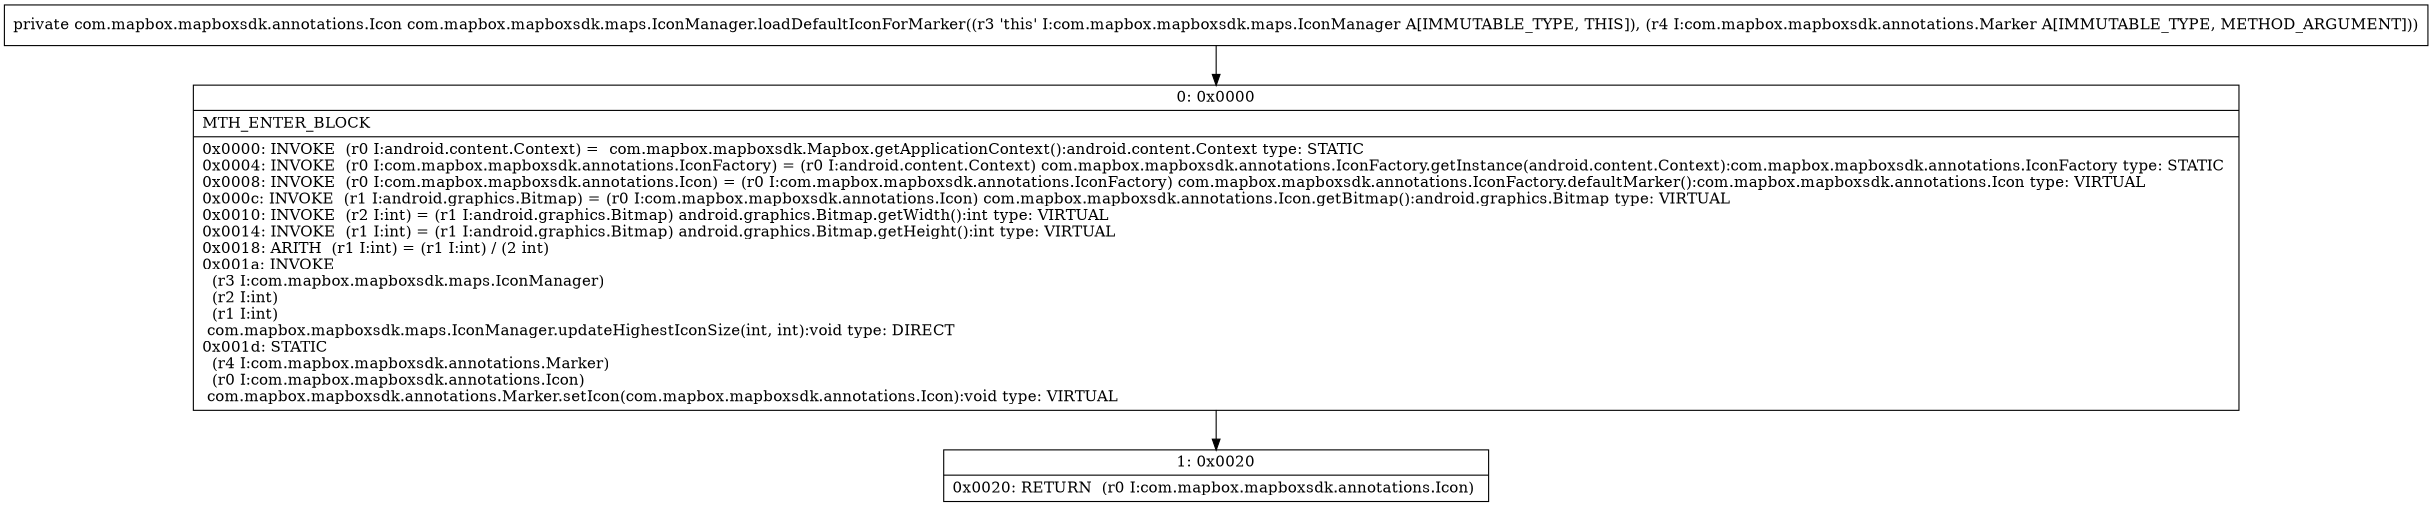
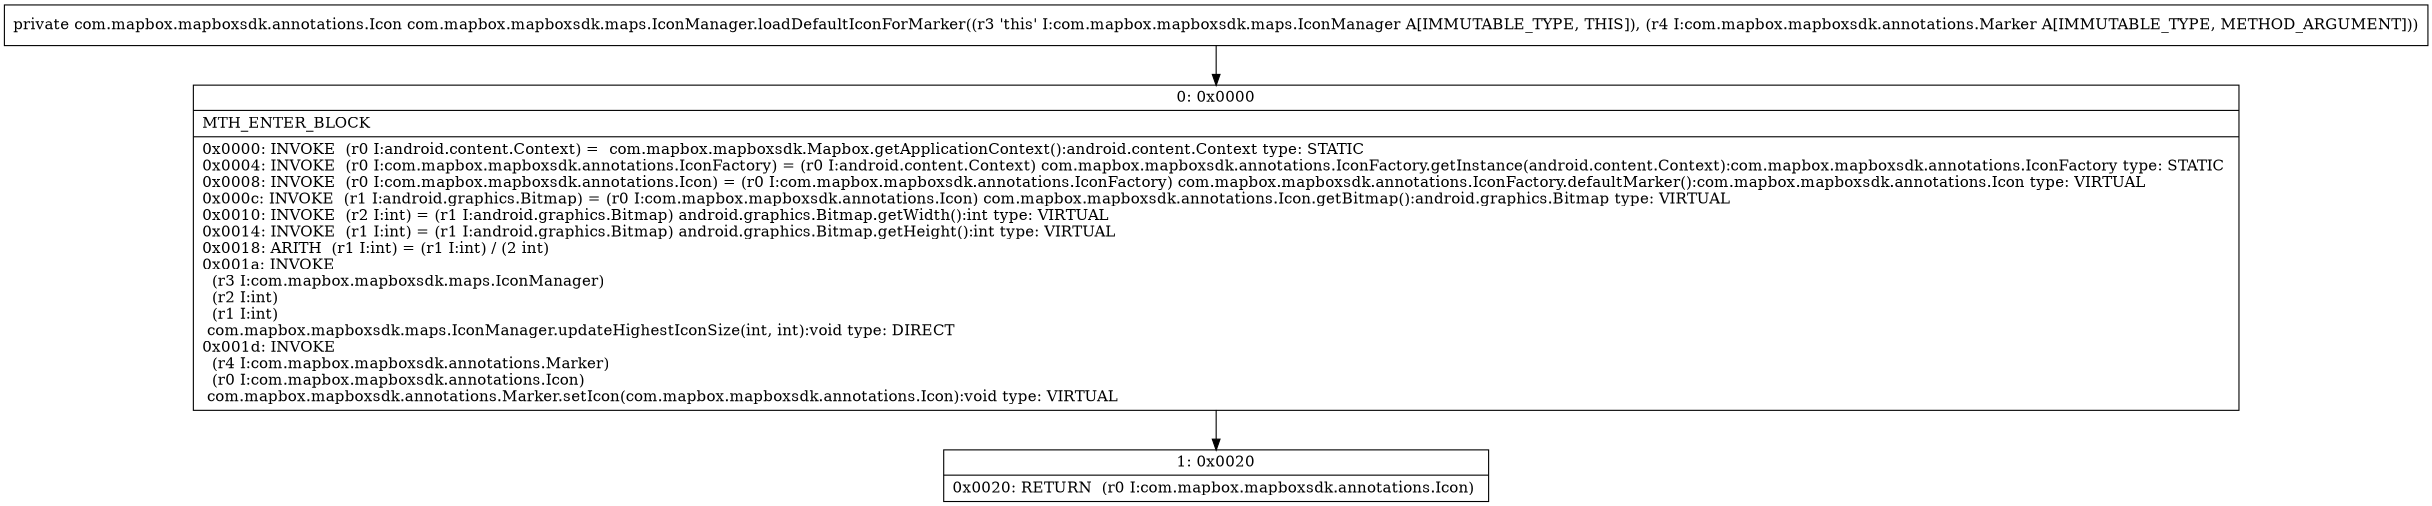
(270, 347) -> (274, 347)
